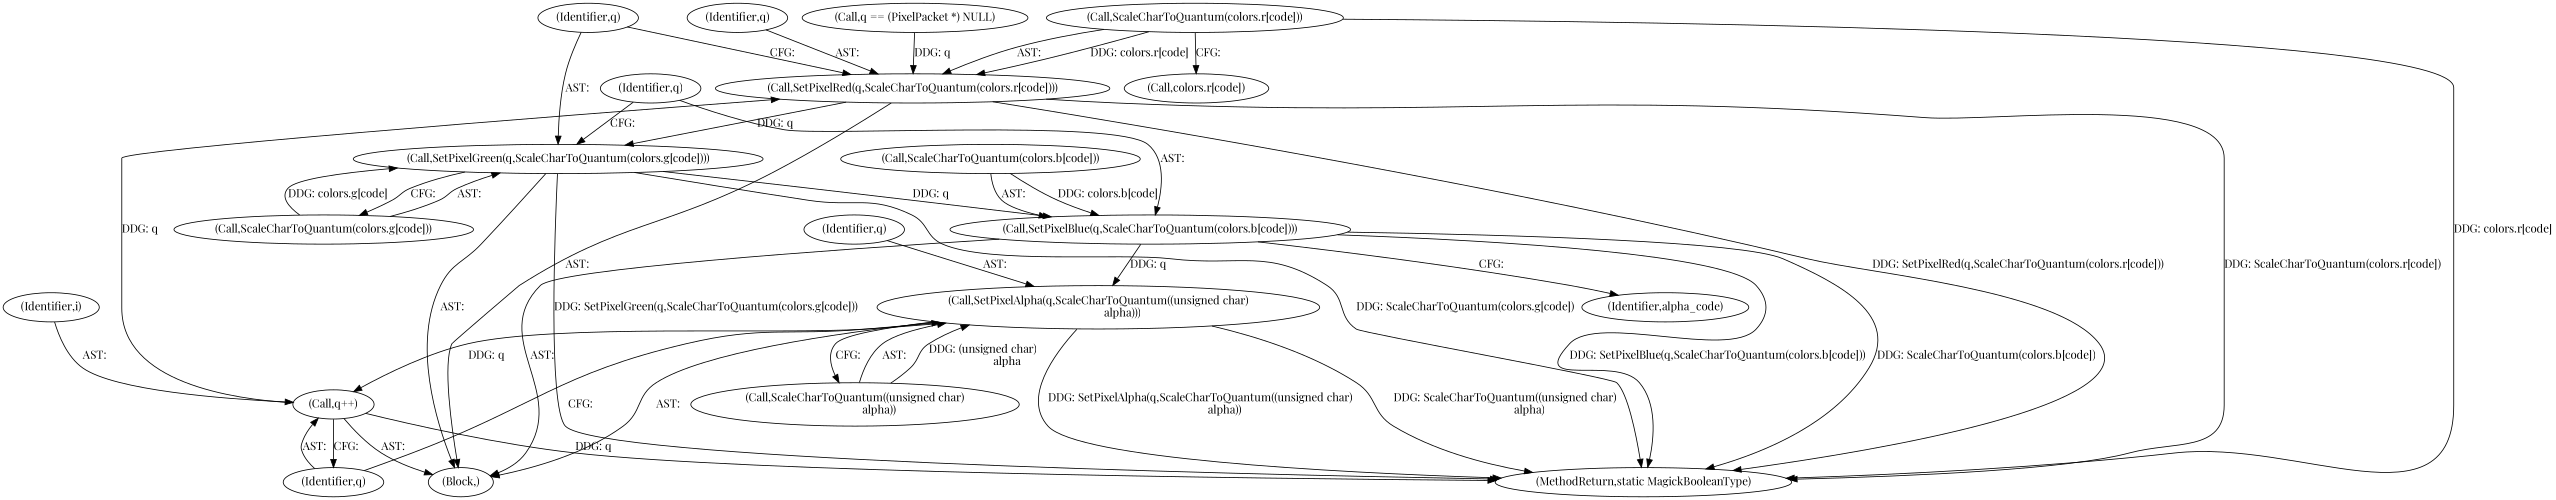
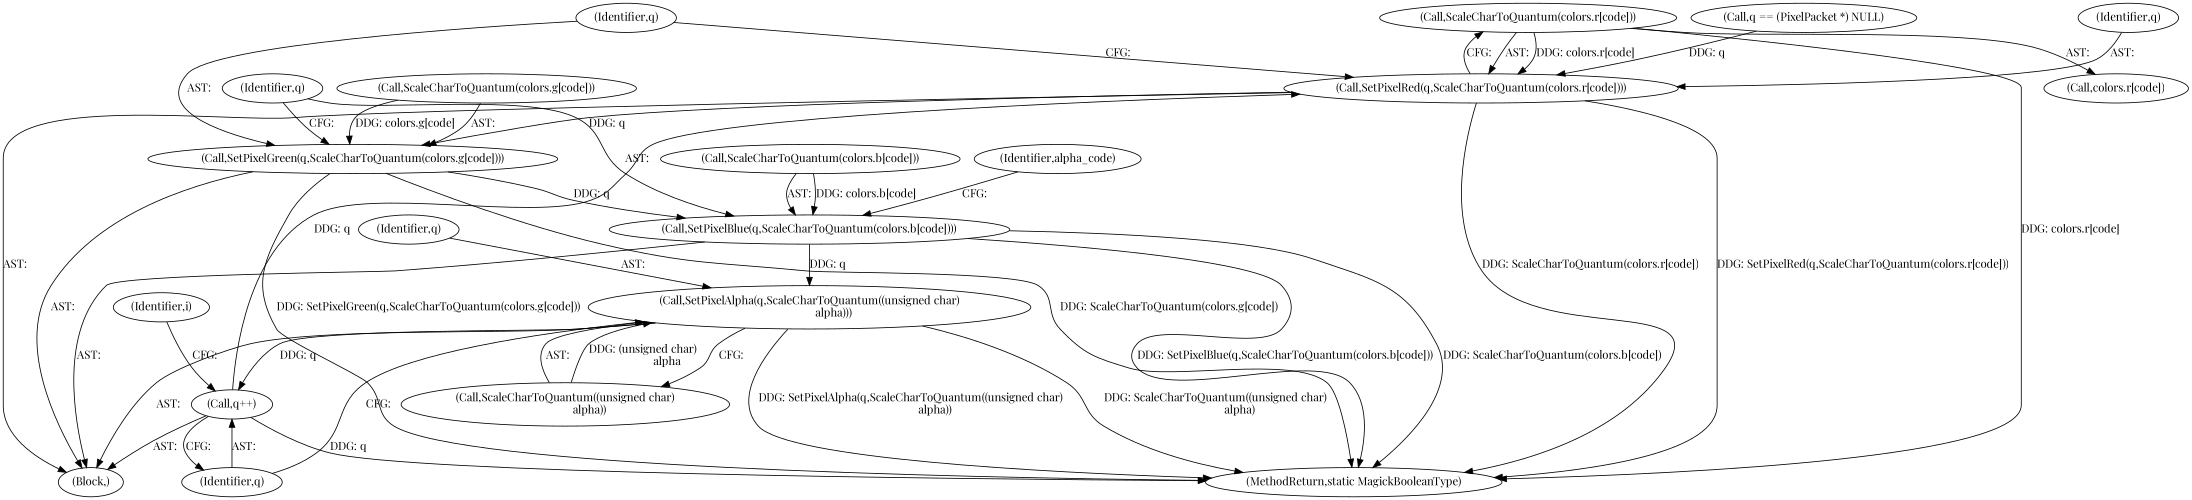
(1210, 53) -> (2080, 53)
none -> (1464, 54)
(414, 187) -> none
(1435, 264) -> (945, 193)
(97, 356) -> (206, 356)
